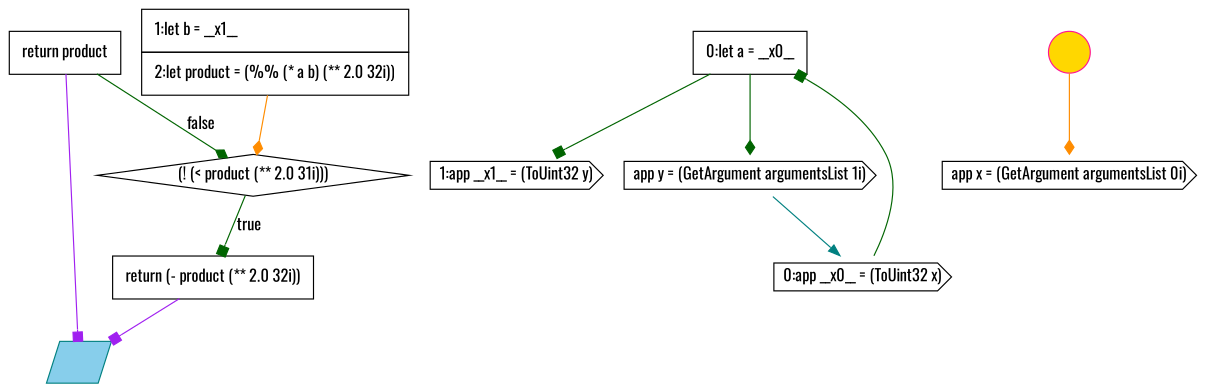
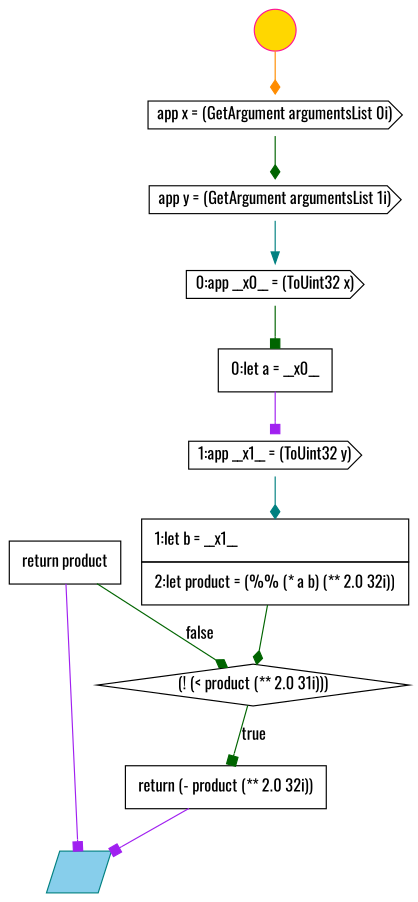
(750, 107) -> (275, 150)
(638, 111) -> (275, 407)
(263, 118) -> (263, 628)
none -> (275, 490)
